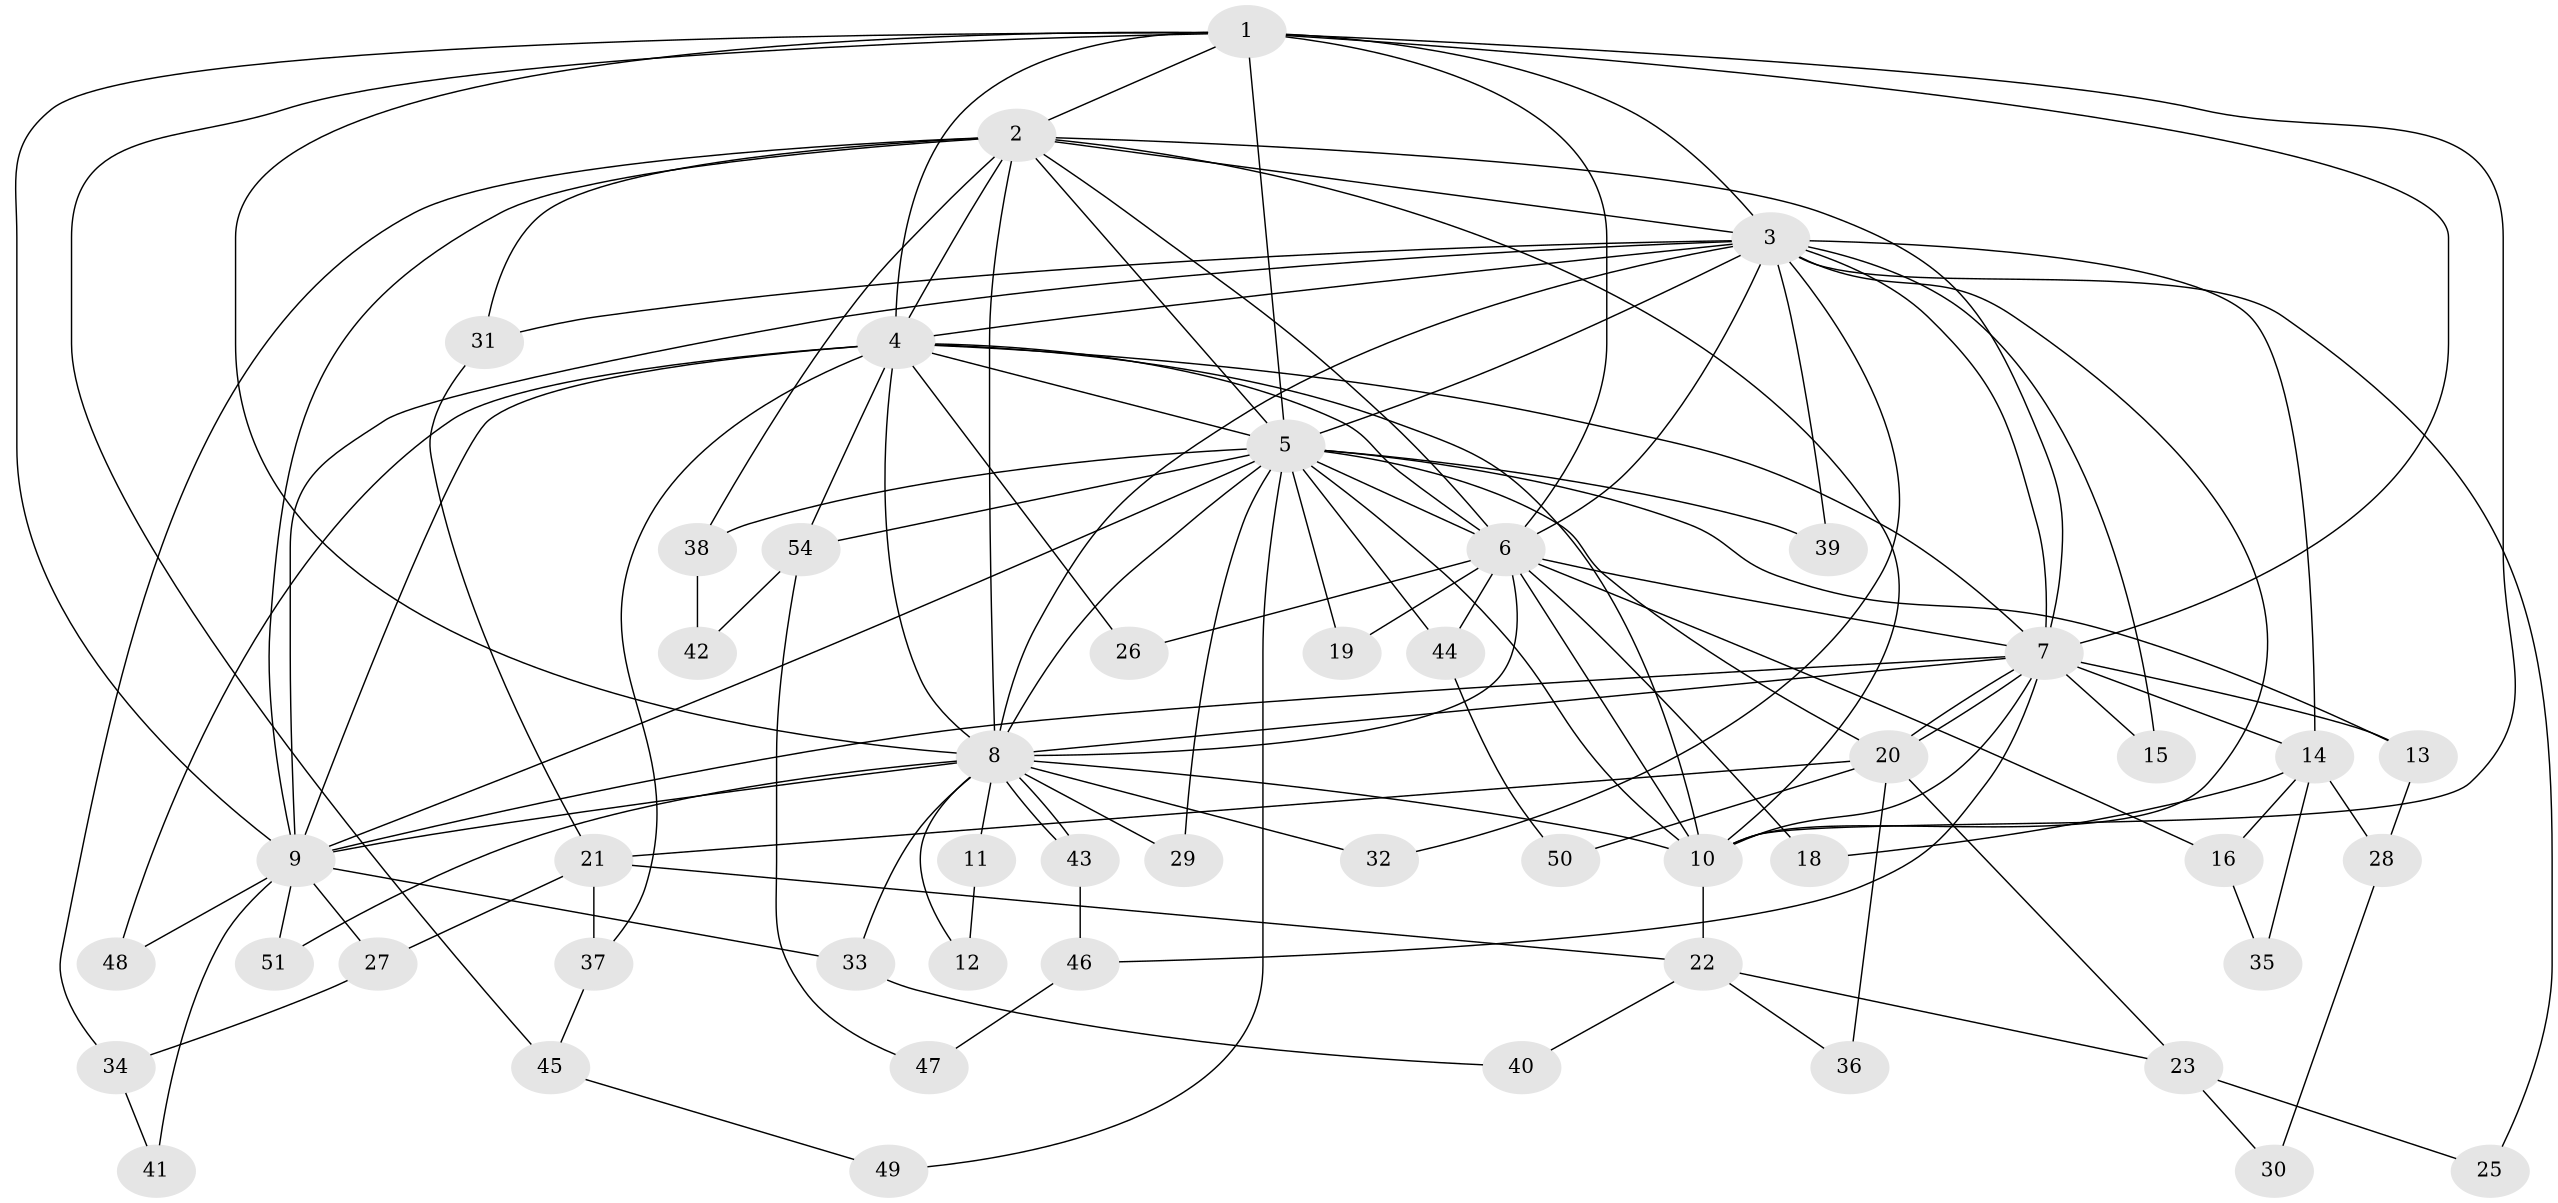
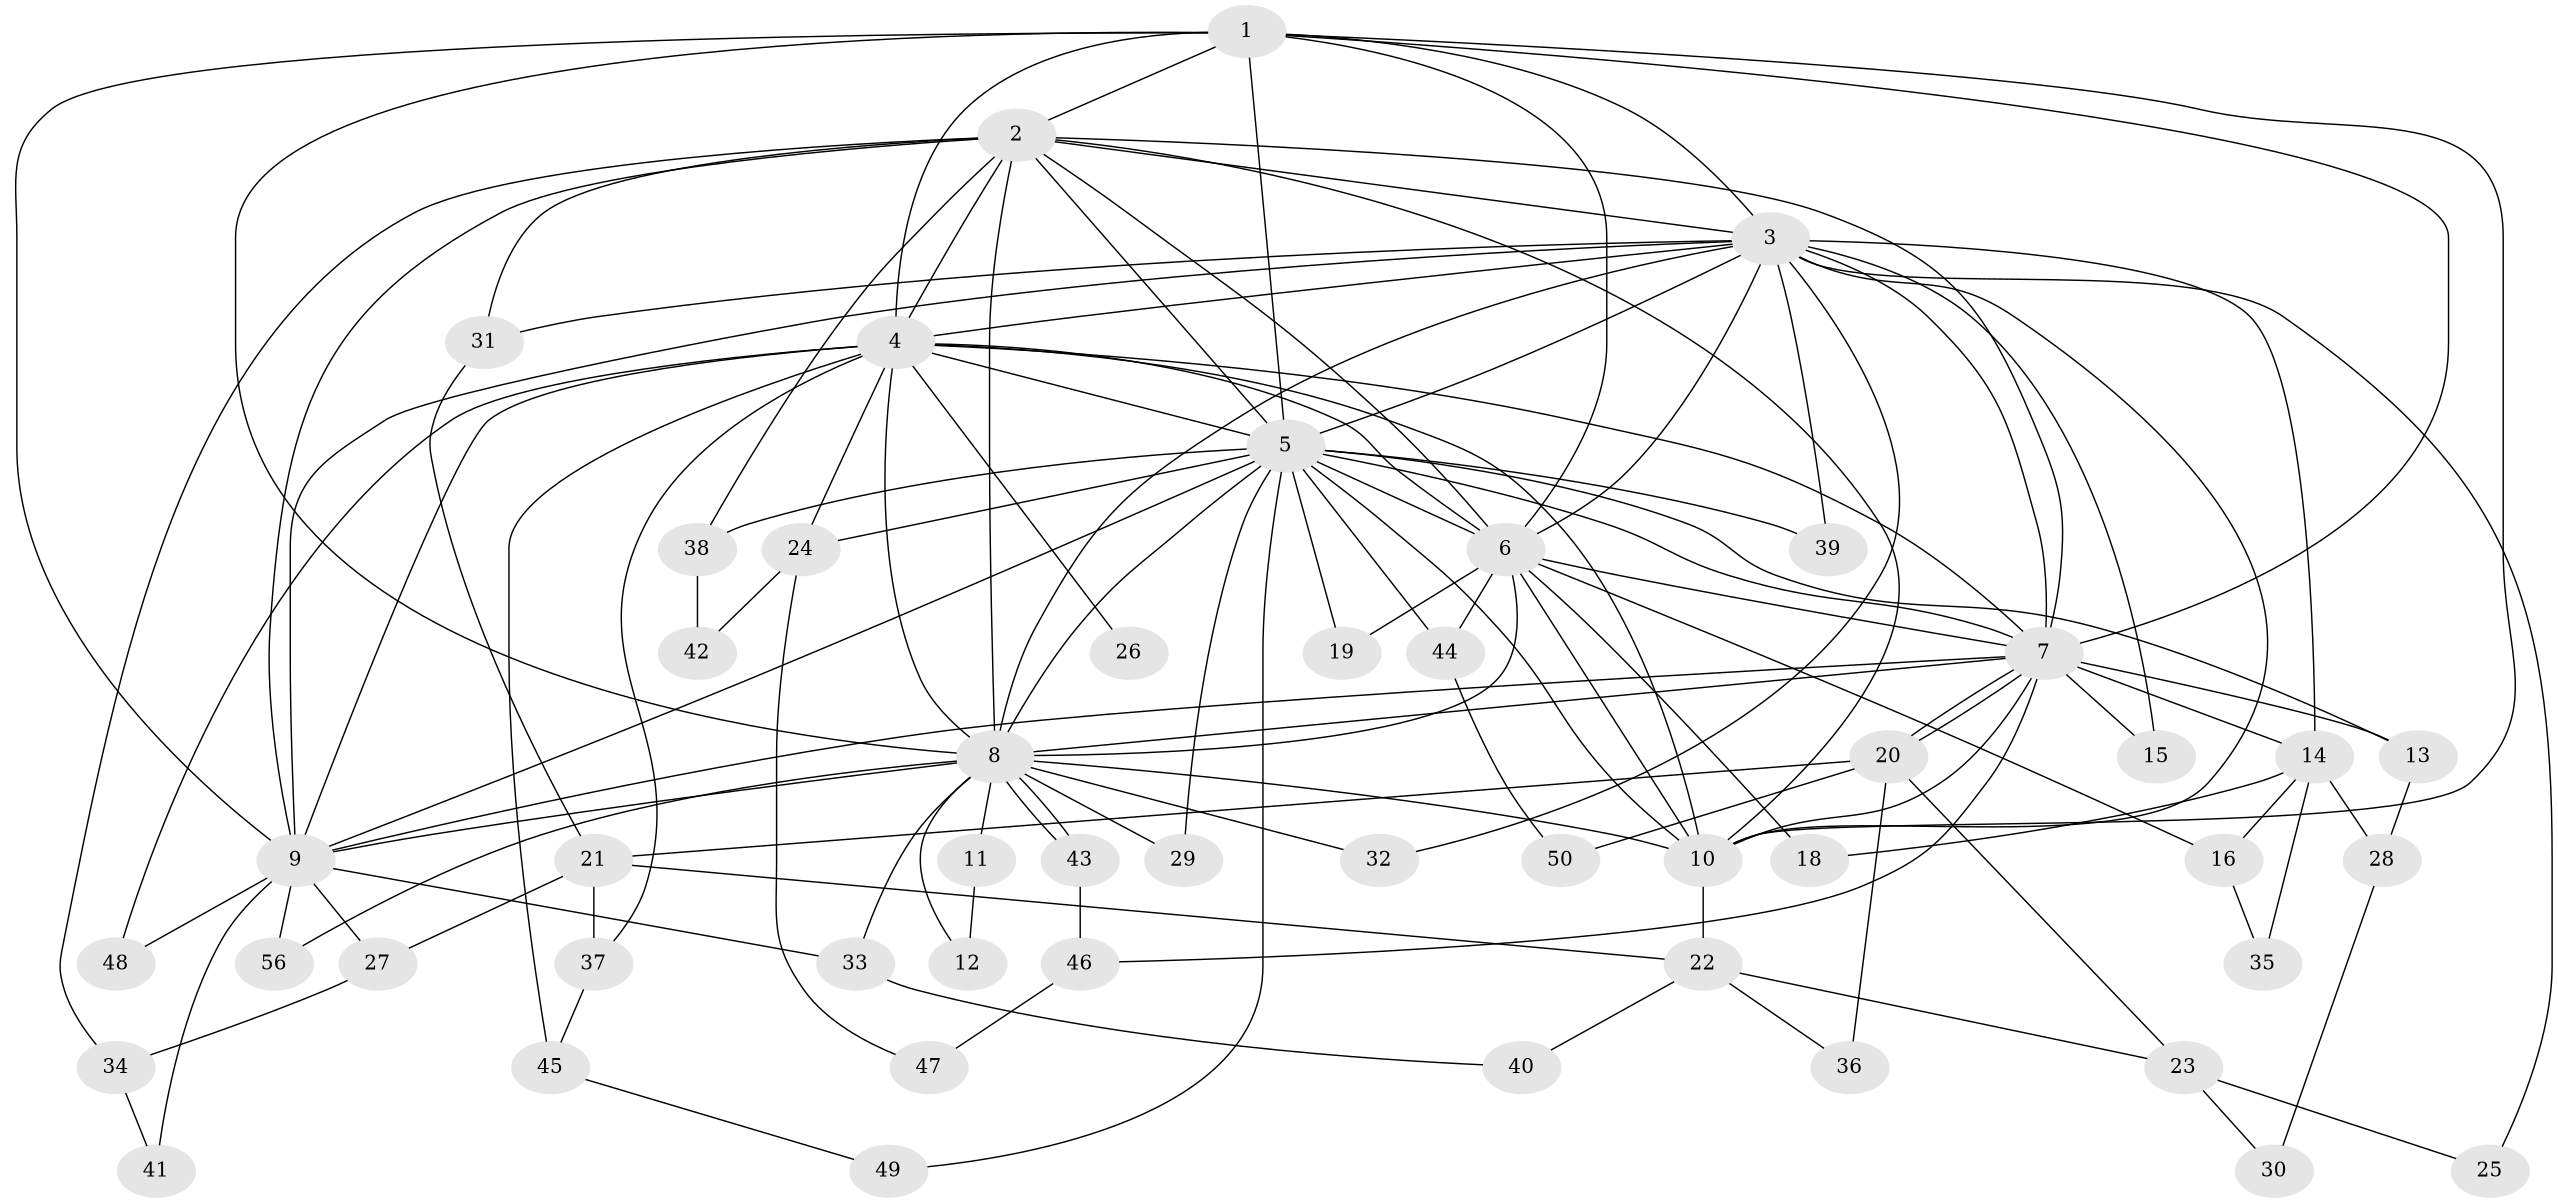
(139, 144) -> (509, 589)
(1518, 503) -> (1667, 550)
(801, 550) -> (801, 550)
(1318, 601) -> none
(274, 964) -> (274, 964)
